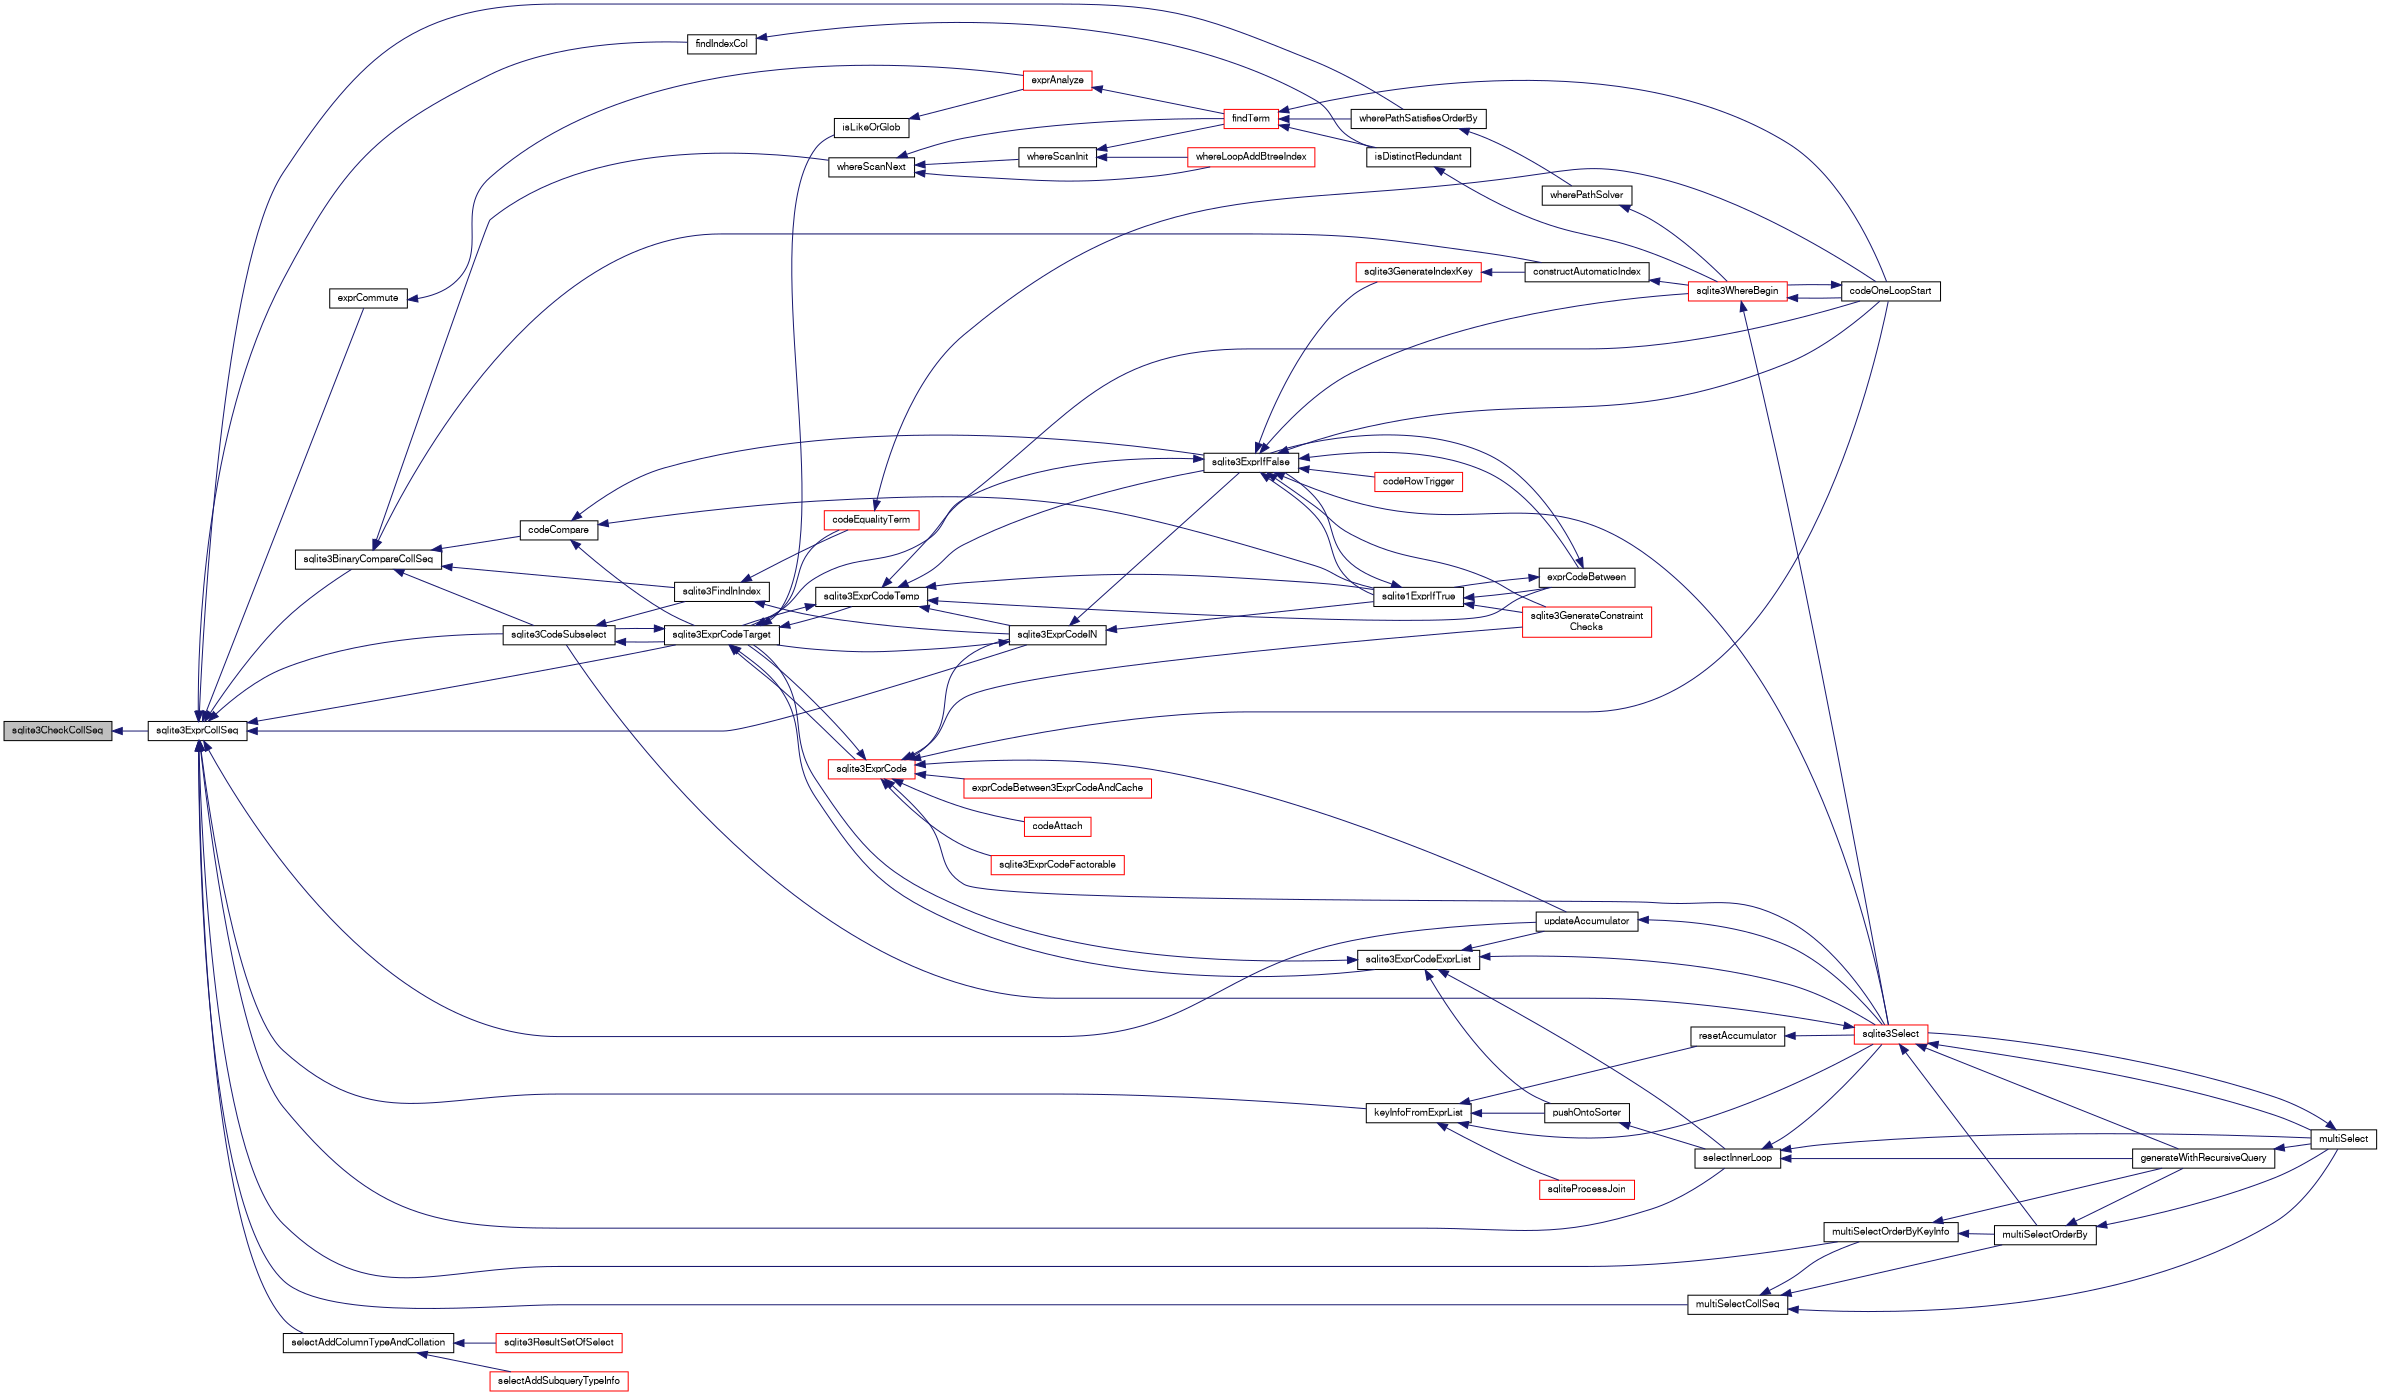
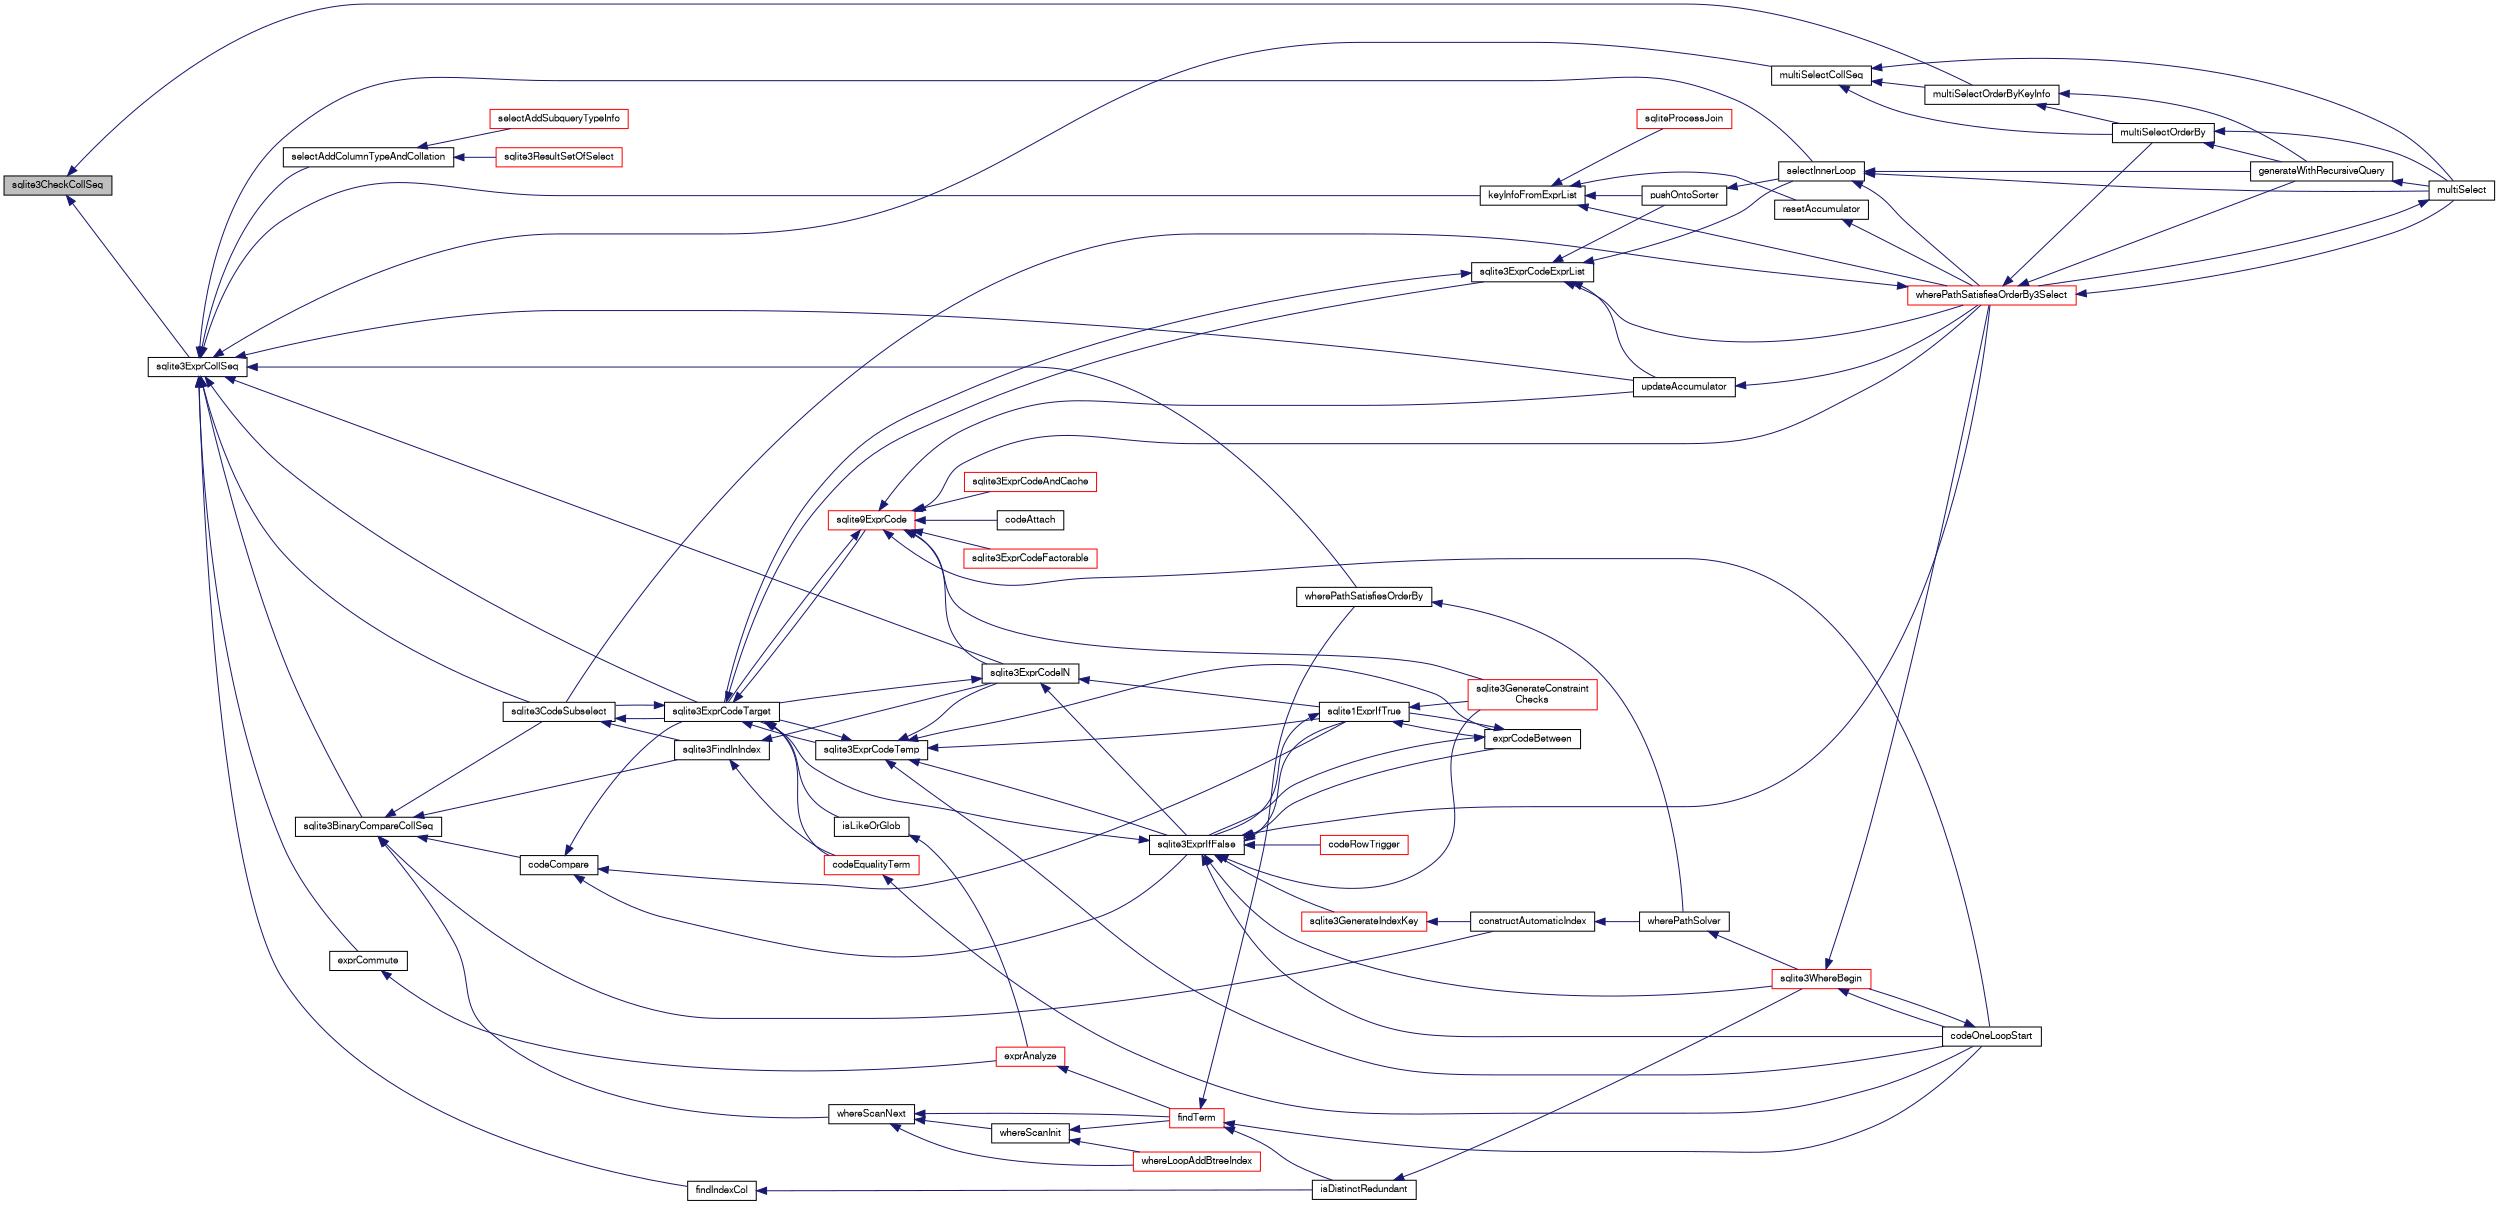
(1674, 283) -> (1622, 922)
(872, 769) -> (872, 520)
(1058, 789) -> (1031, 482)
(1058, 827) -> (1031, 520)
(1891, 1035) -> (1992, 295)
(811, 1266) -> (1004, 4)
